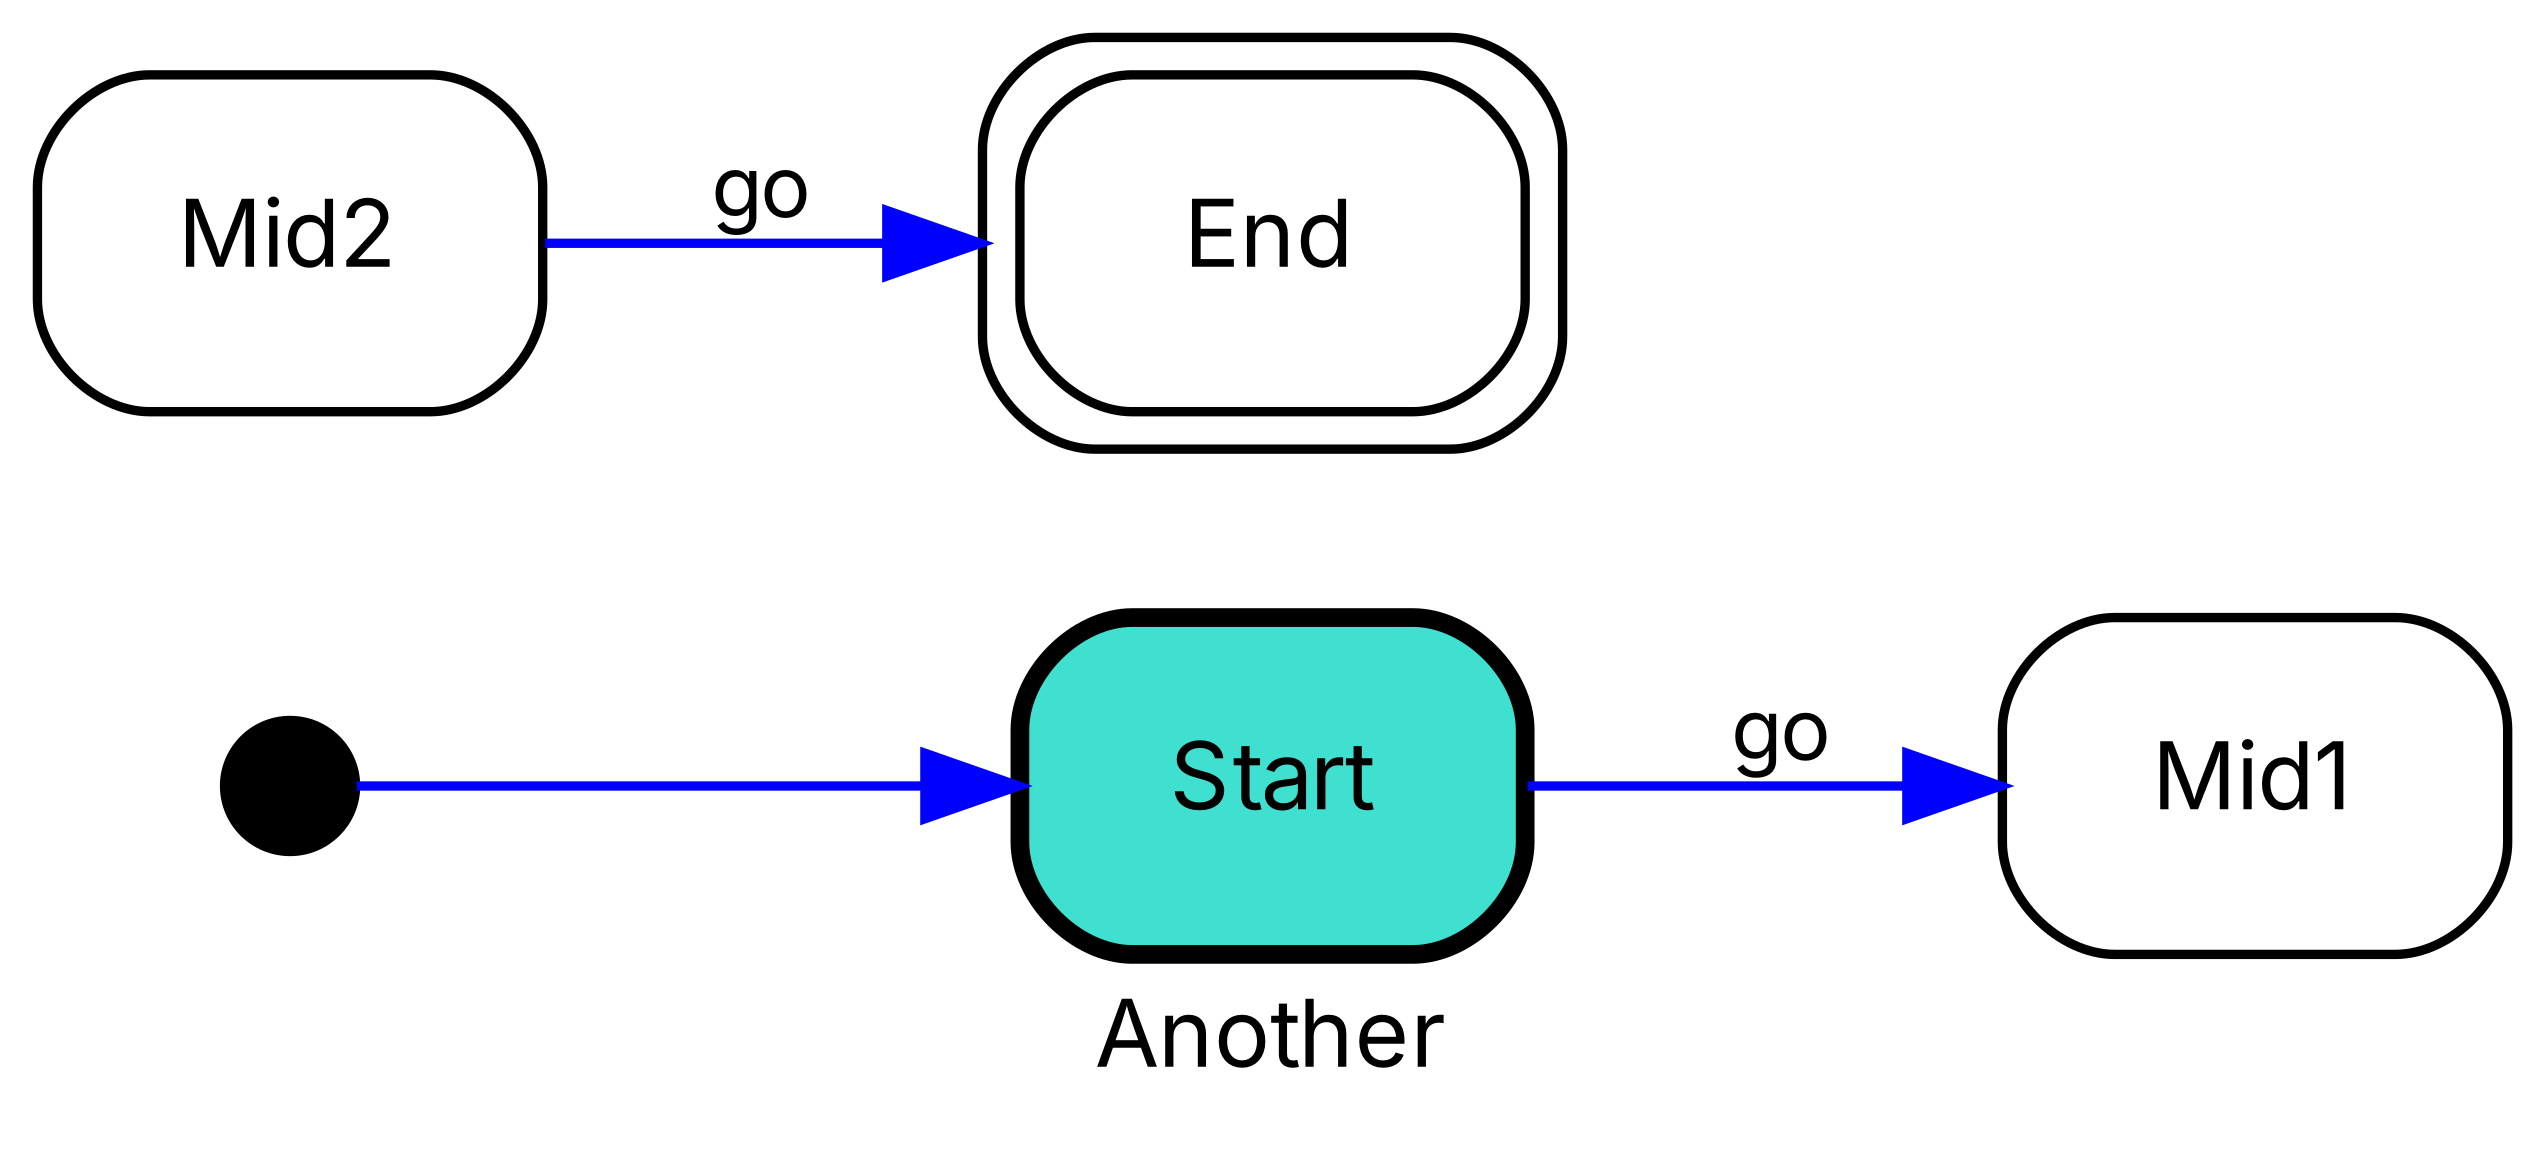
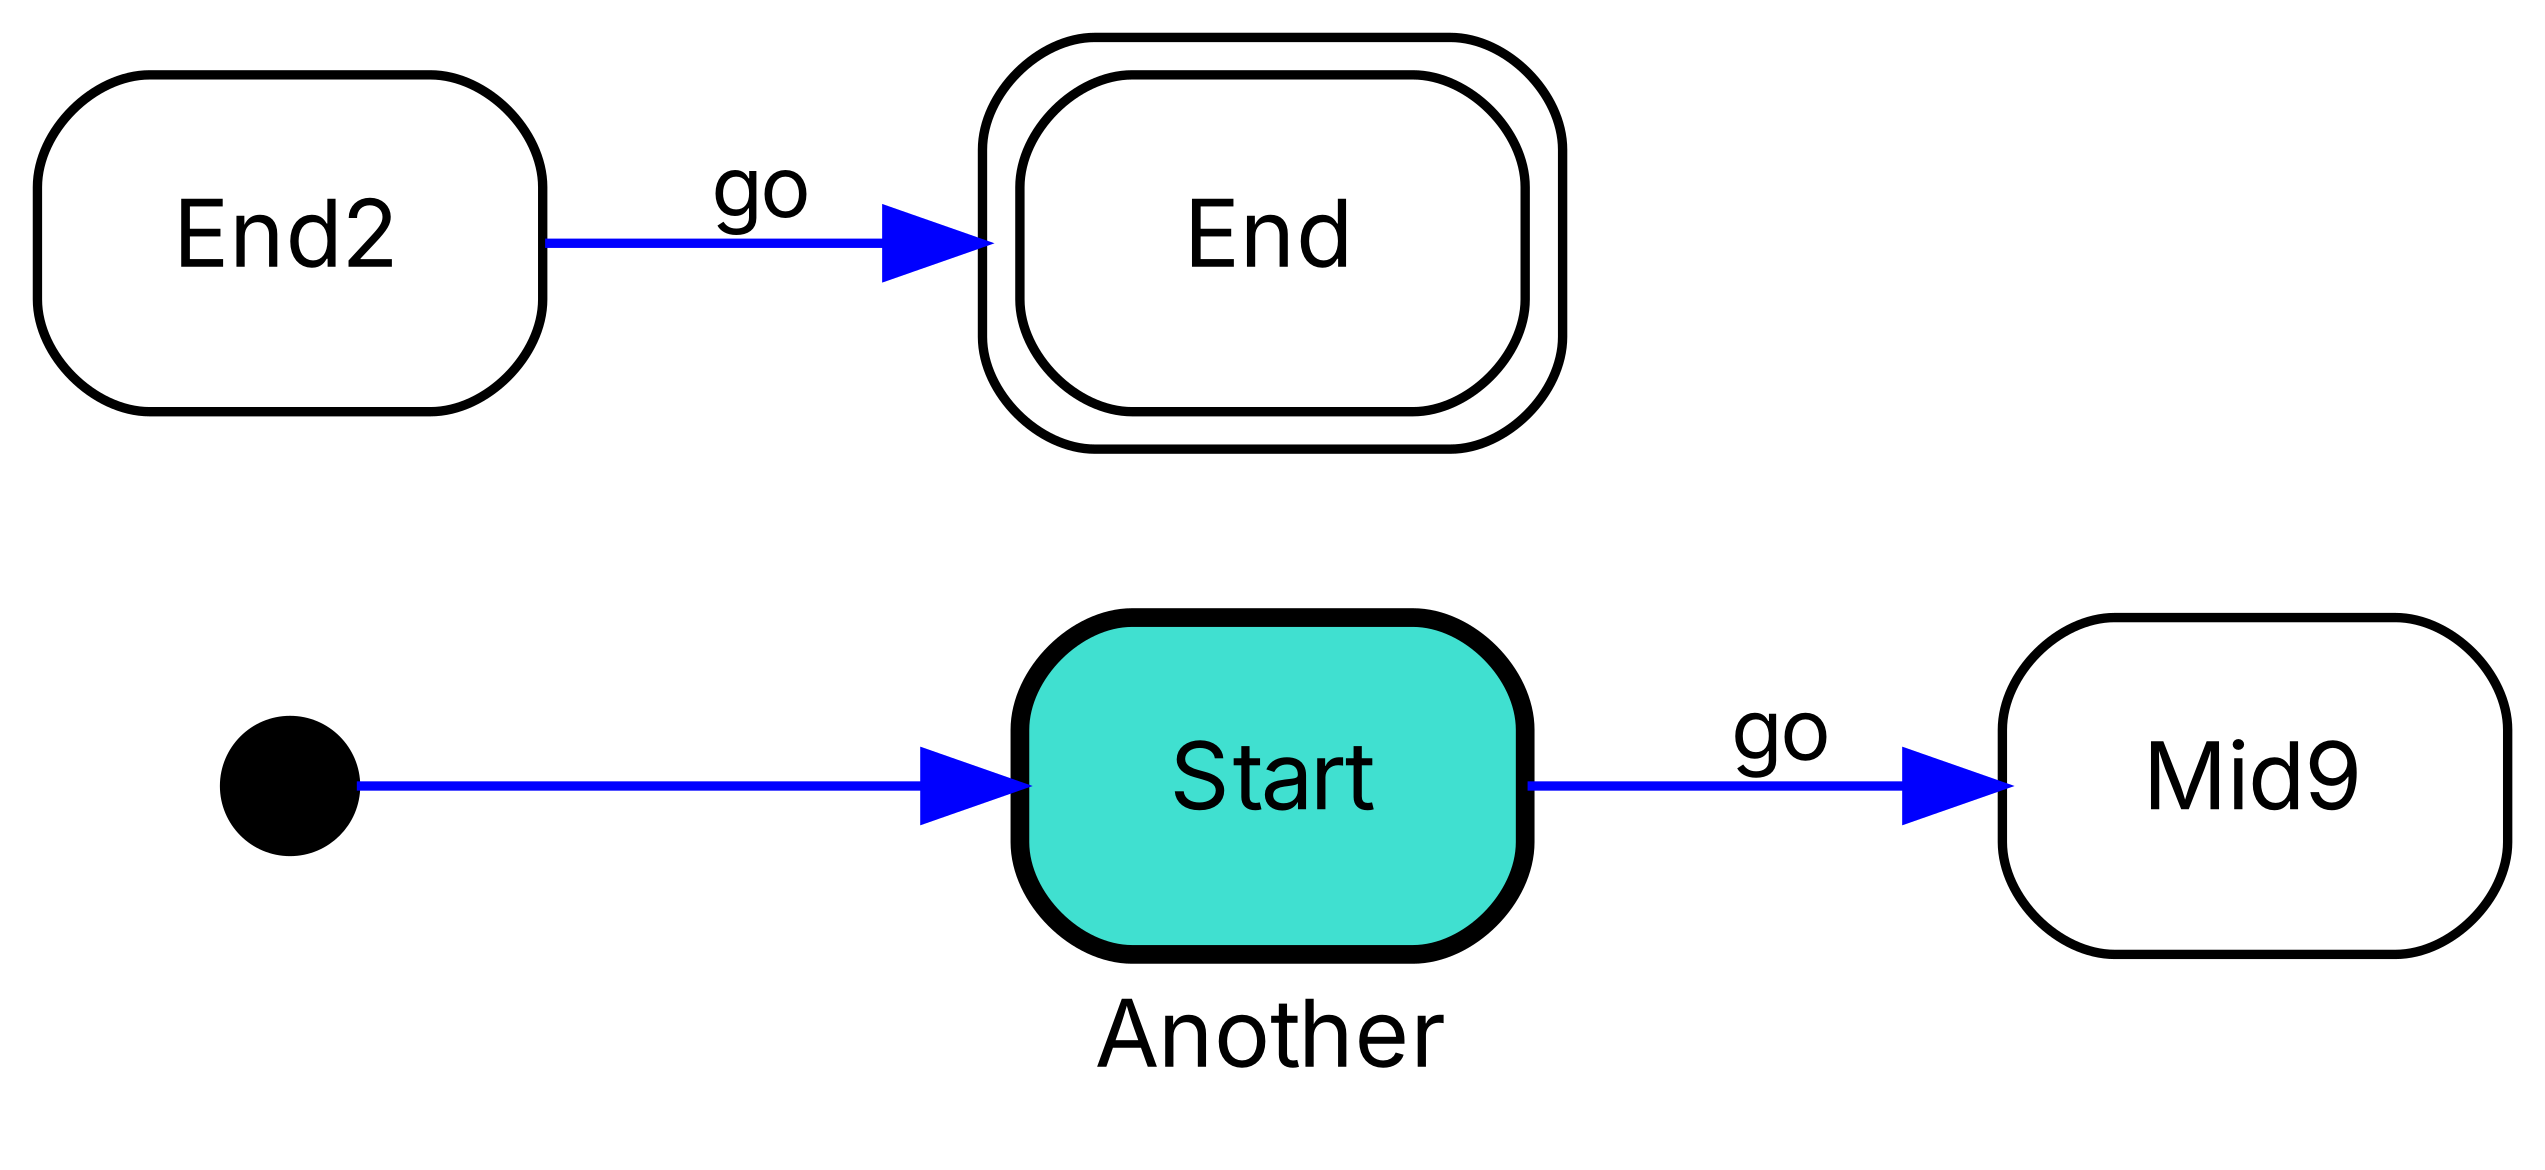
(290, 243) -> (290, 243)
(2255, 786) -> (2255, 786)
